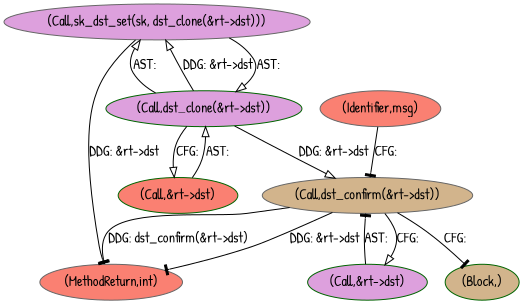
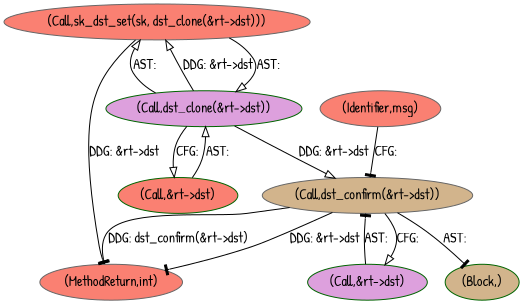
(157, 22) -> (157, 22)
(457, 239) -> (457, 239)
